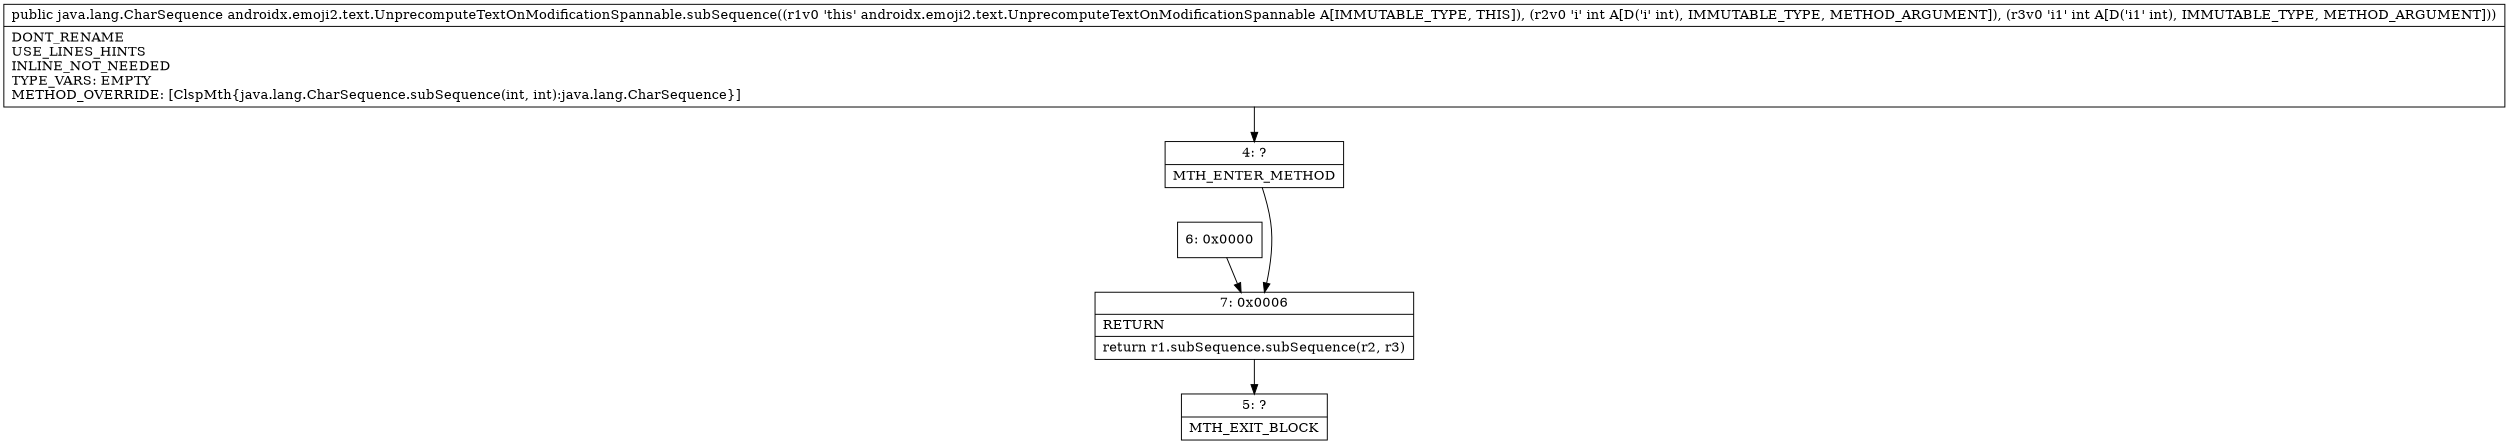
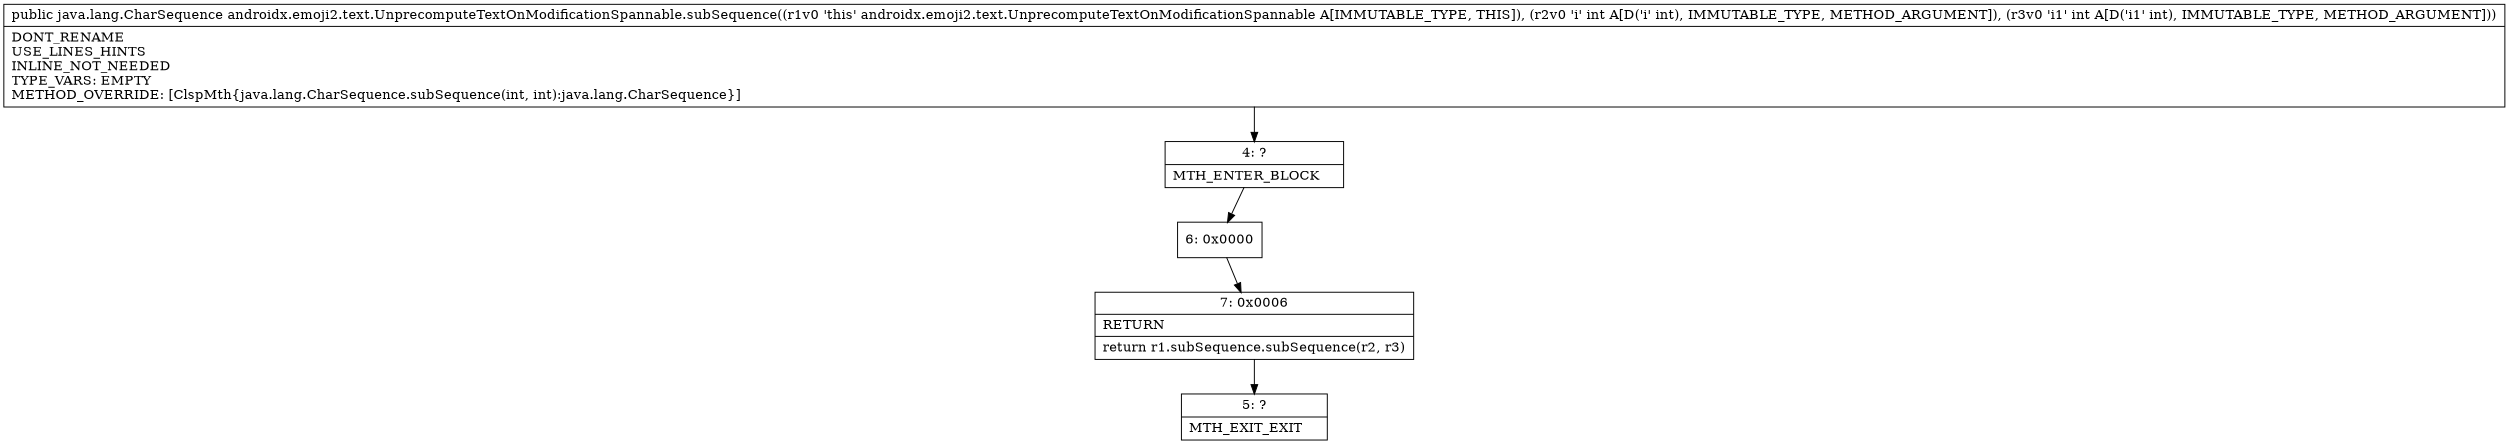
(1254, 176) -> (1247, 176)
(1272, 235) -> (1238, 200)
(1254, 428) -> (1246, 428)
